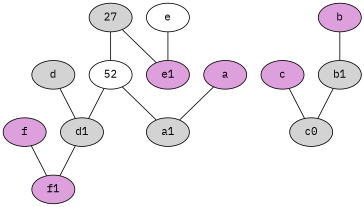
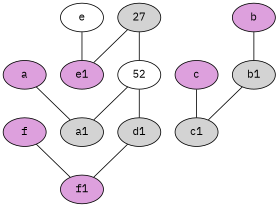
(53, 75) -> none
(311, 132) -> (197, 132)
